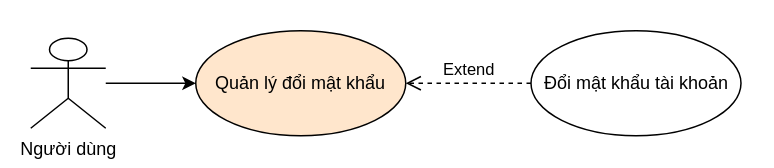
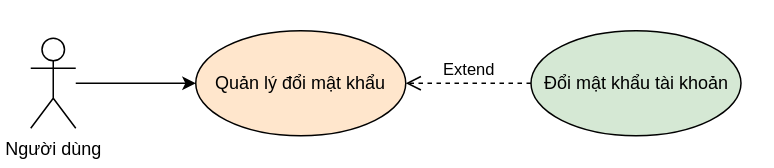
(68, 83) -> (53, 83)
(636, 83) -> (636, 83)
